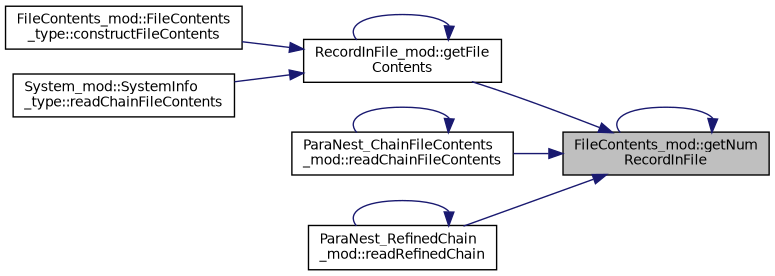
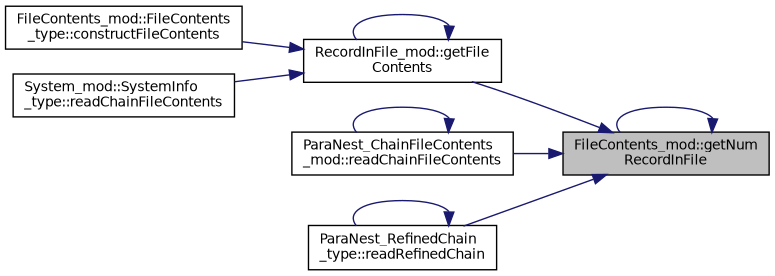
(403, 248) -> (403, 248)
